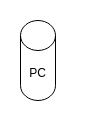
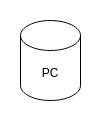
(38, 61) -> (51, 61)
